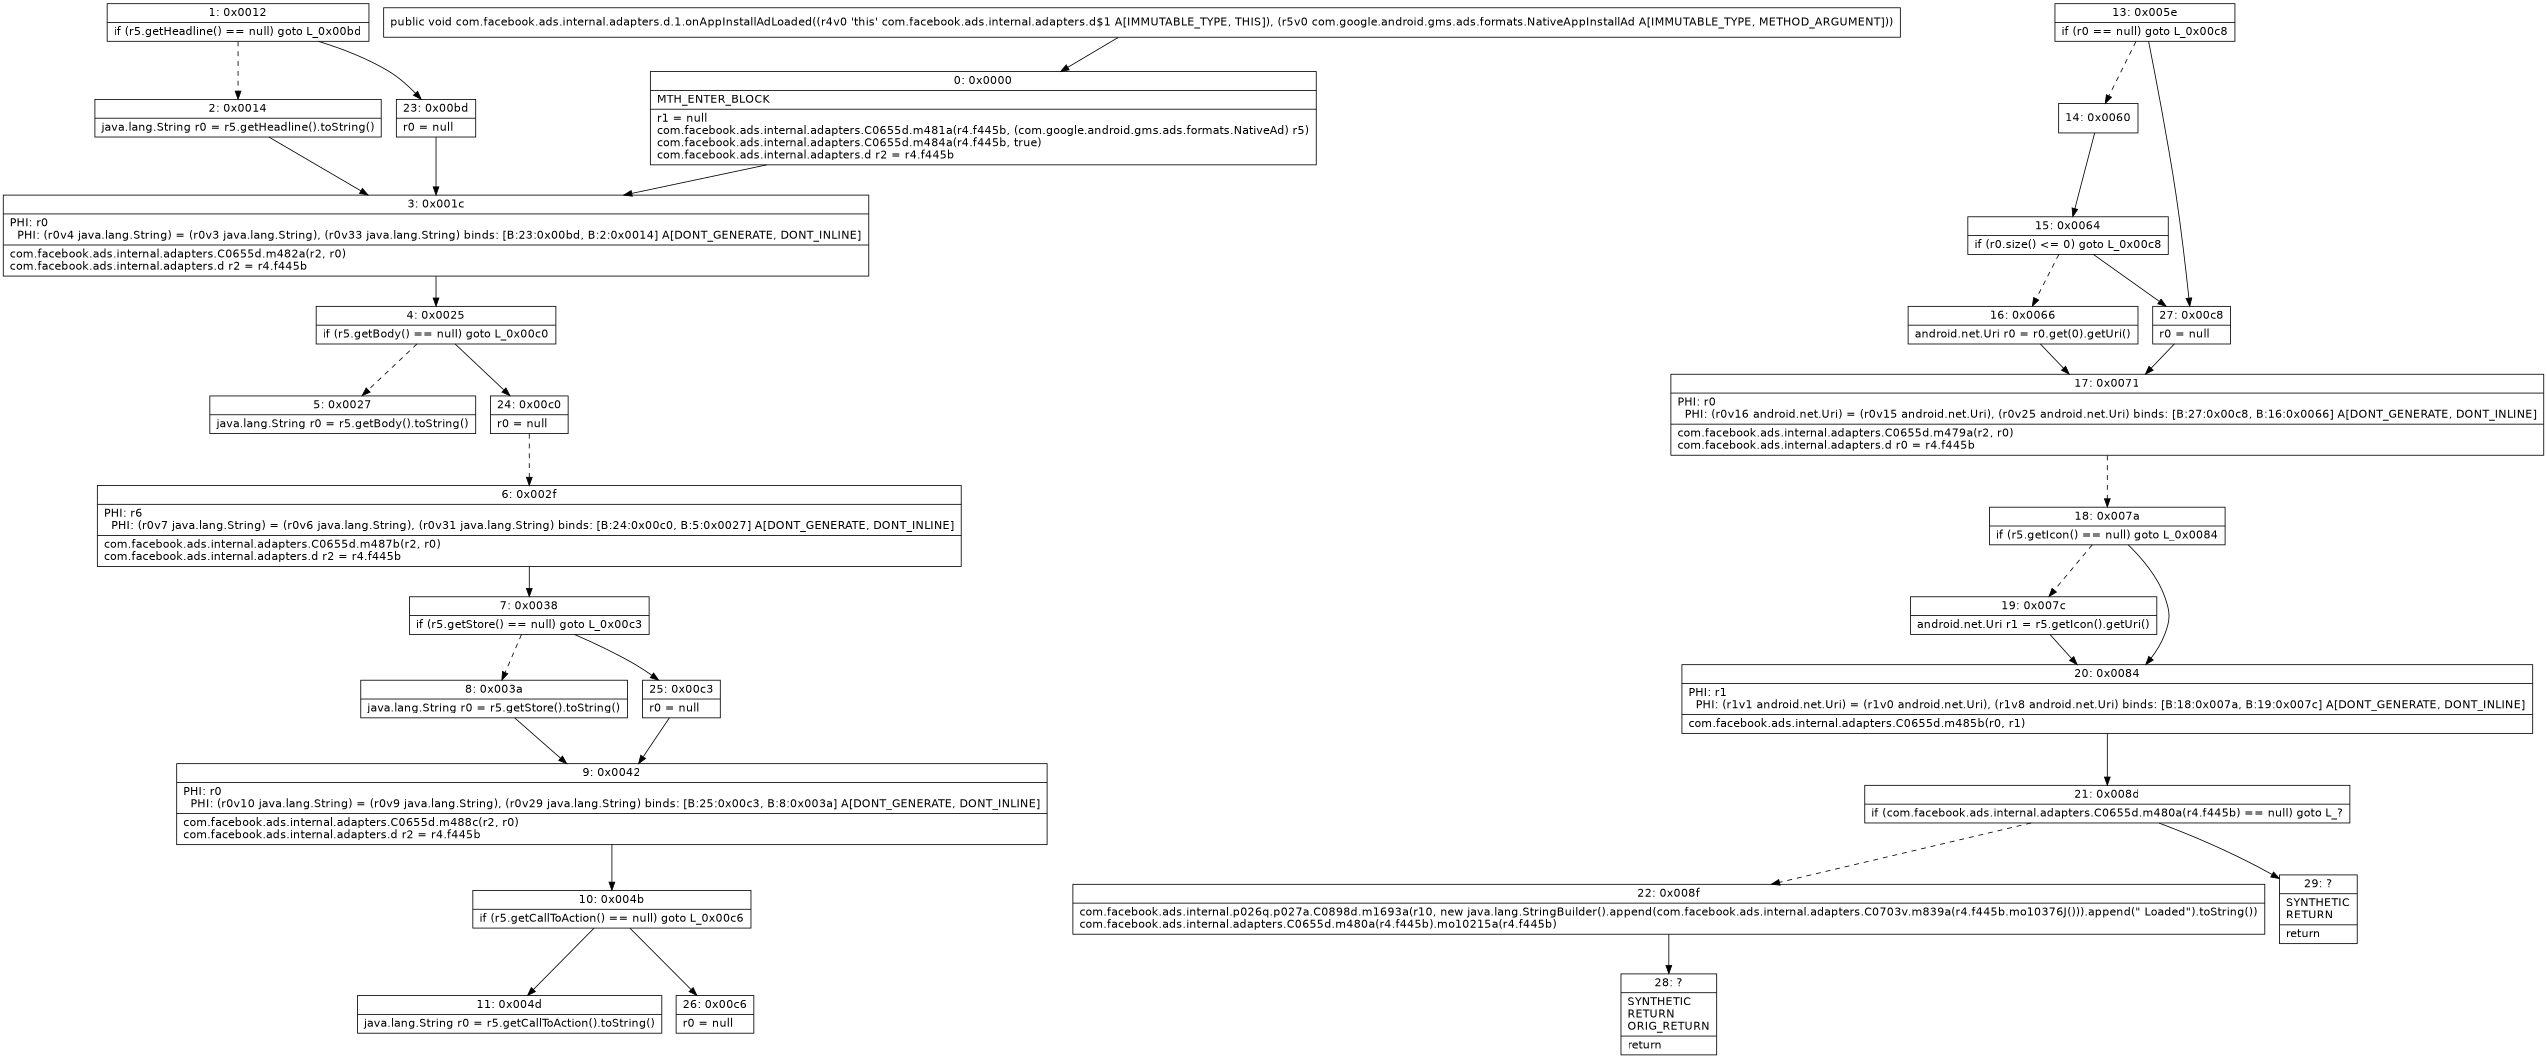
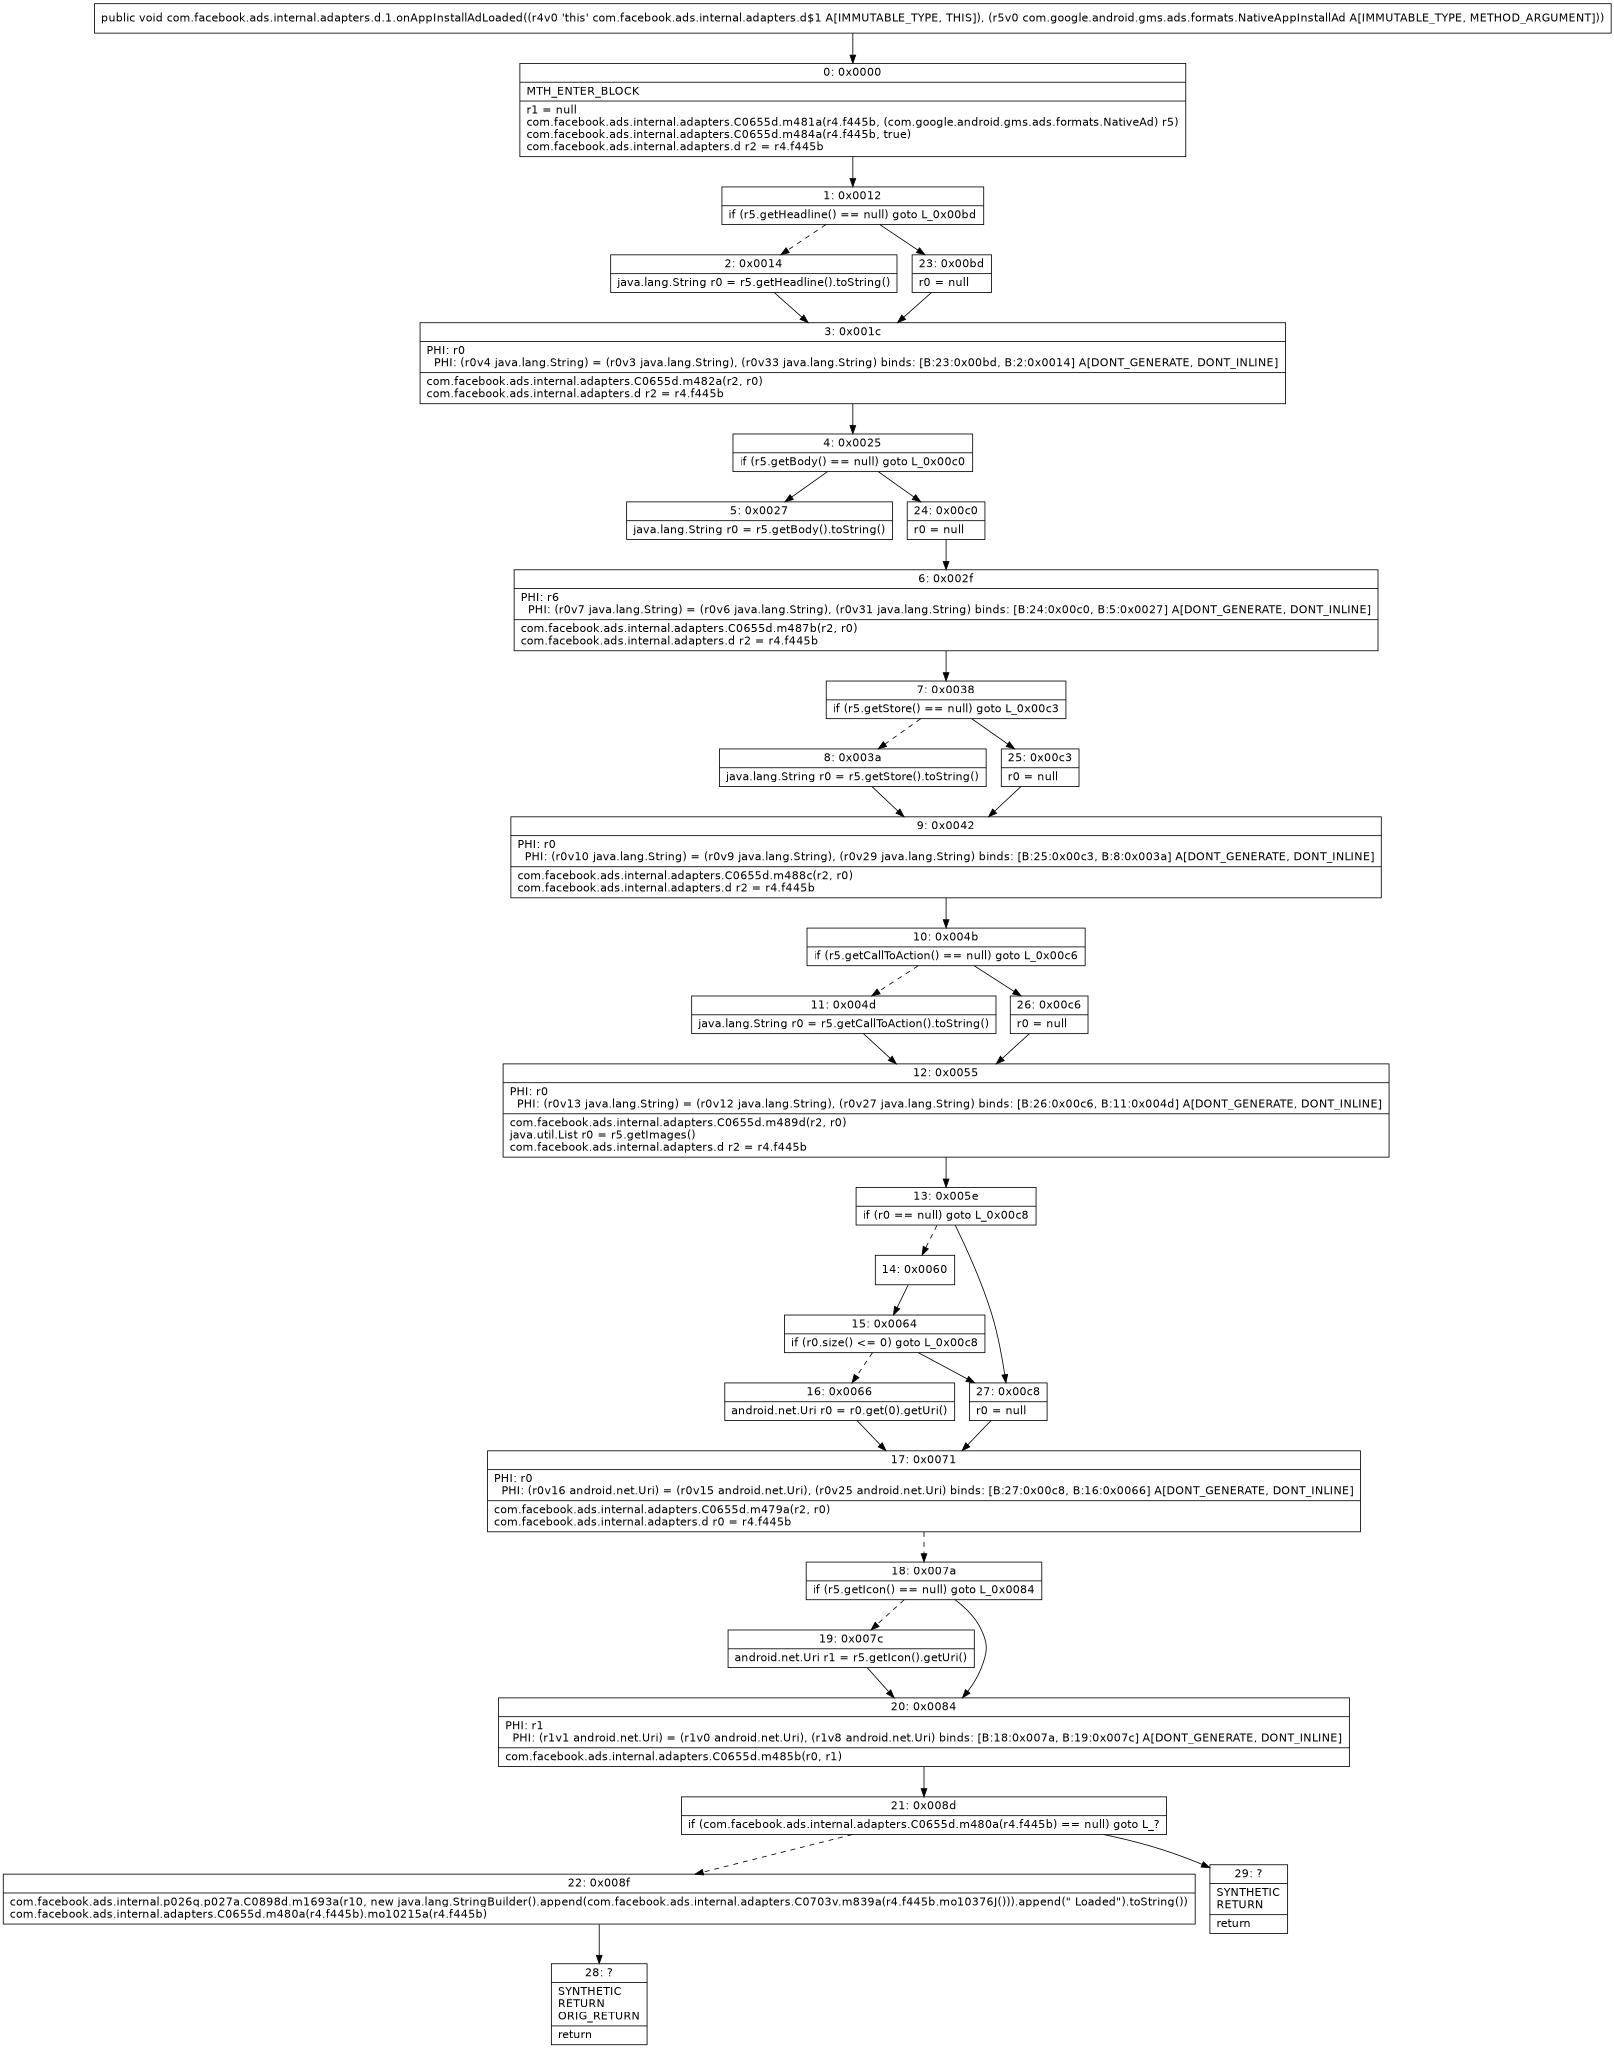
(699, 179) -> (853, 168)
(393, 367) -> (810, 484)
(529, 455) -> (946, 551)
(564, 959) -> (898, 979)
none -> (946, 1111)
